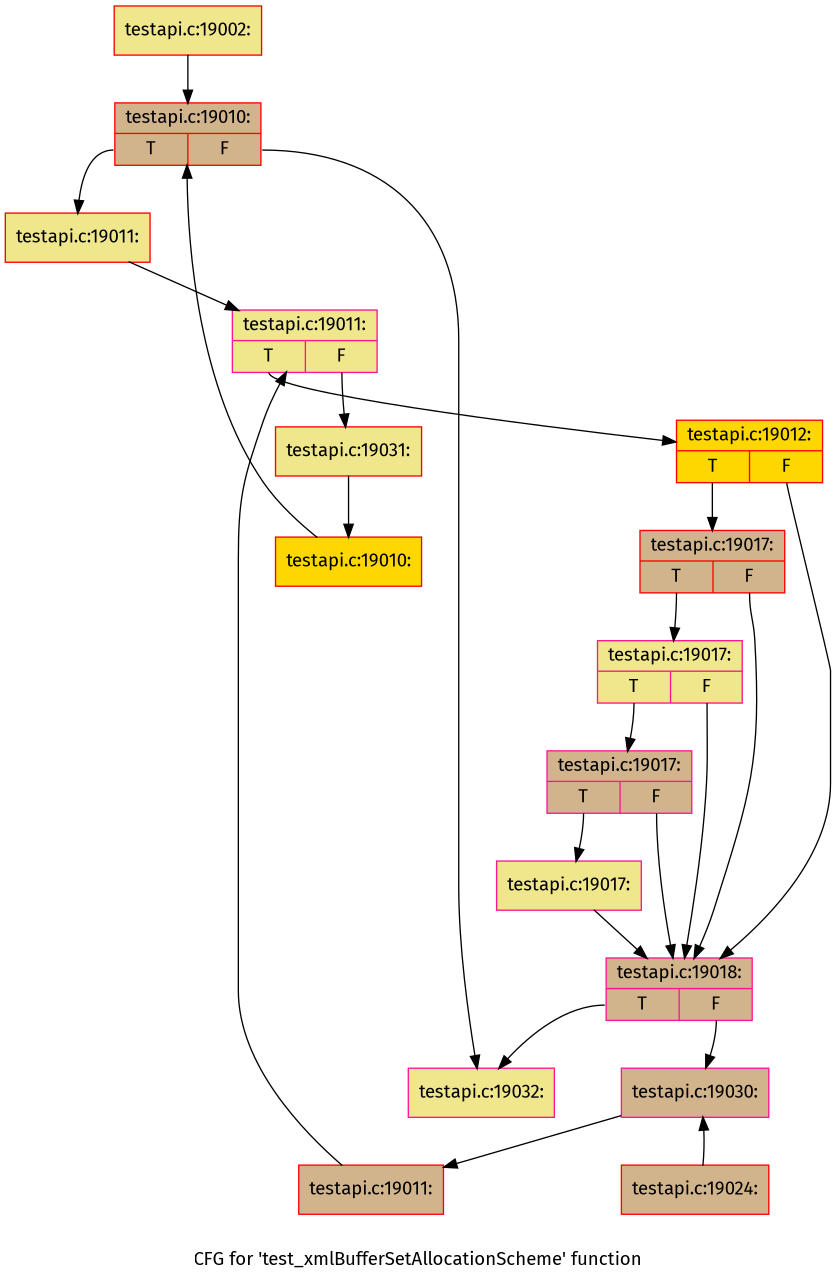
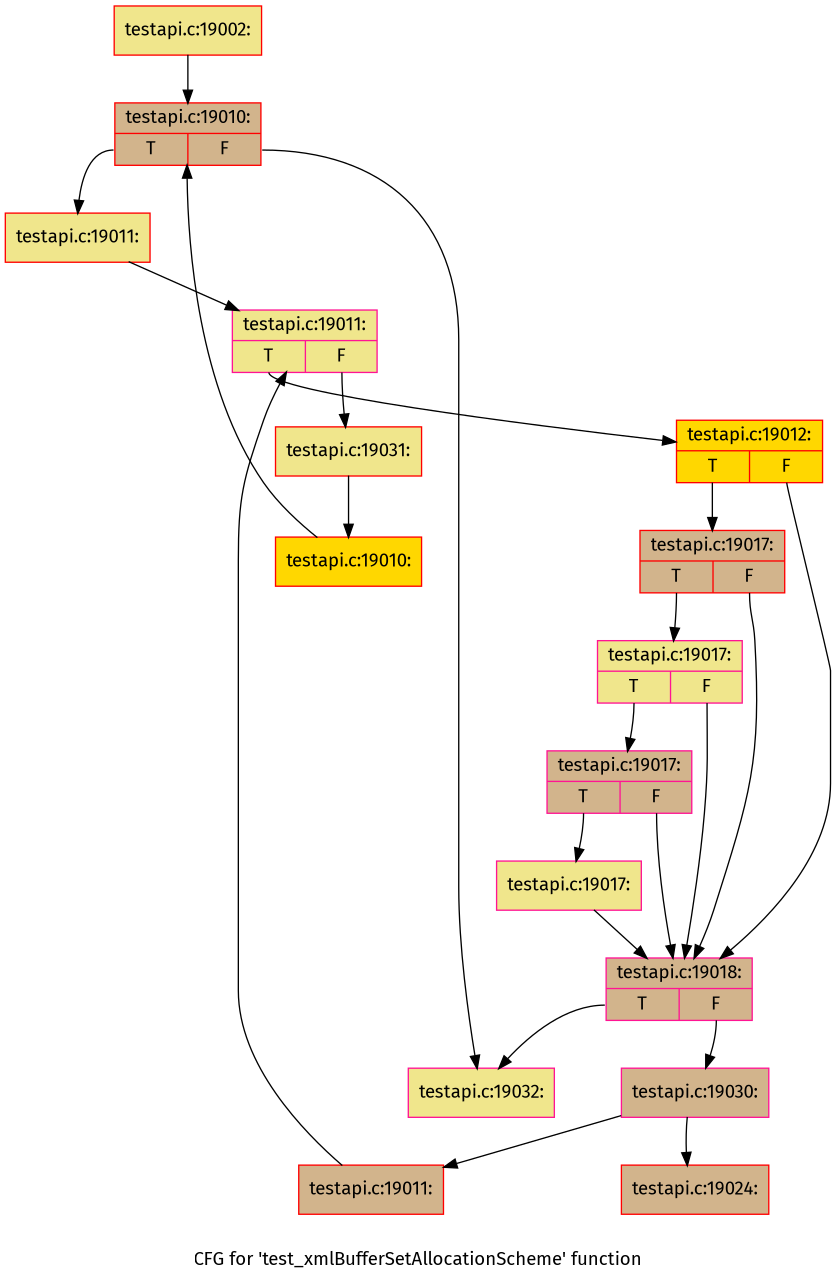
(704, 1148) -> (686, 1135)
